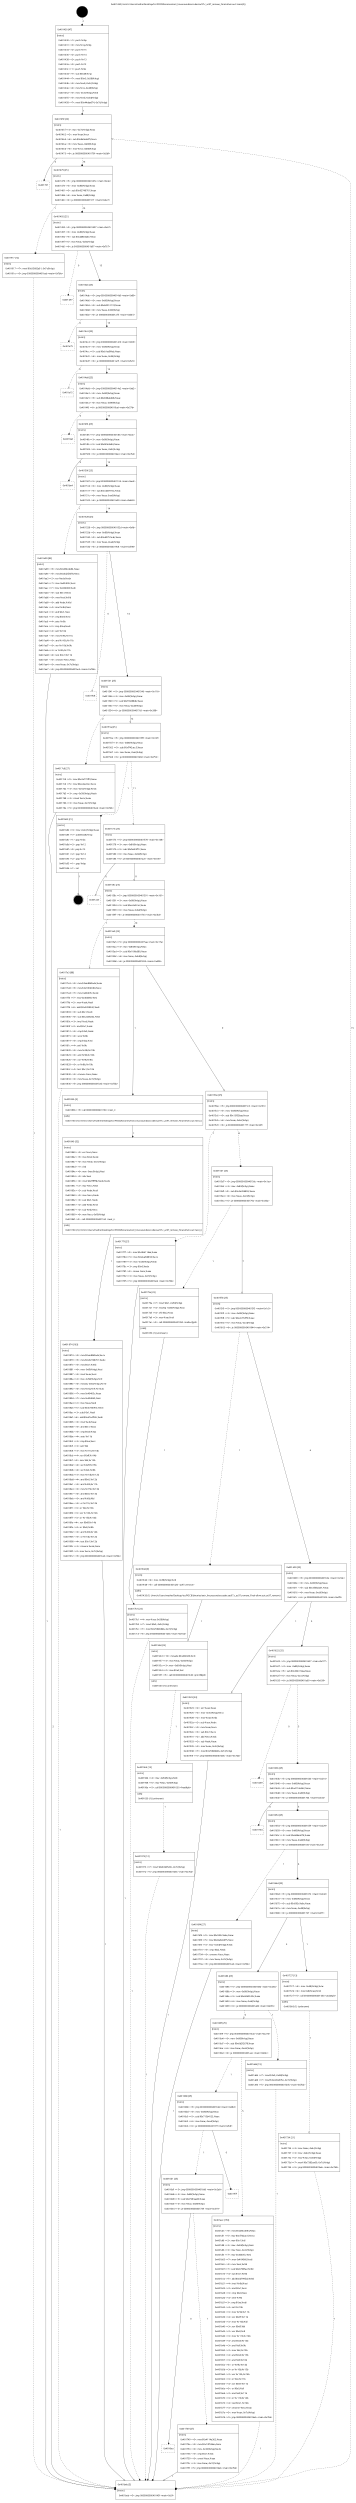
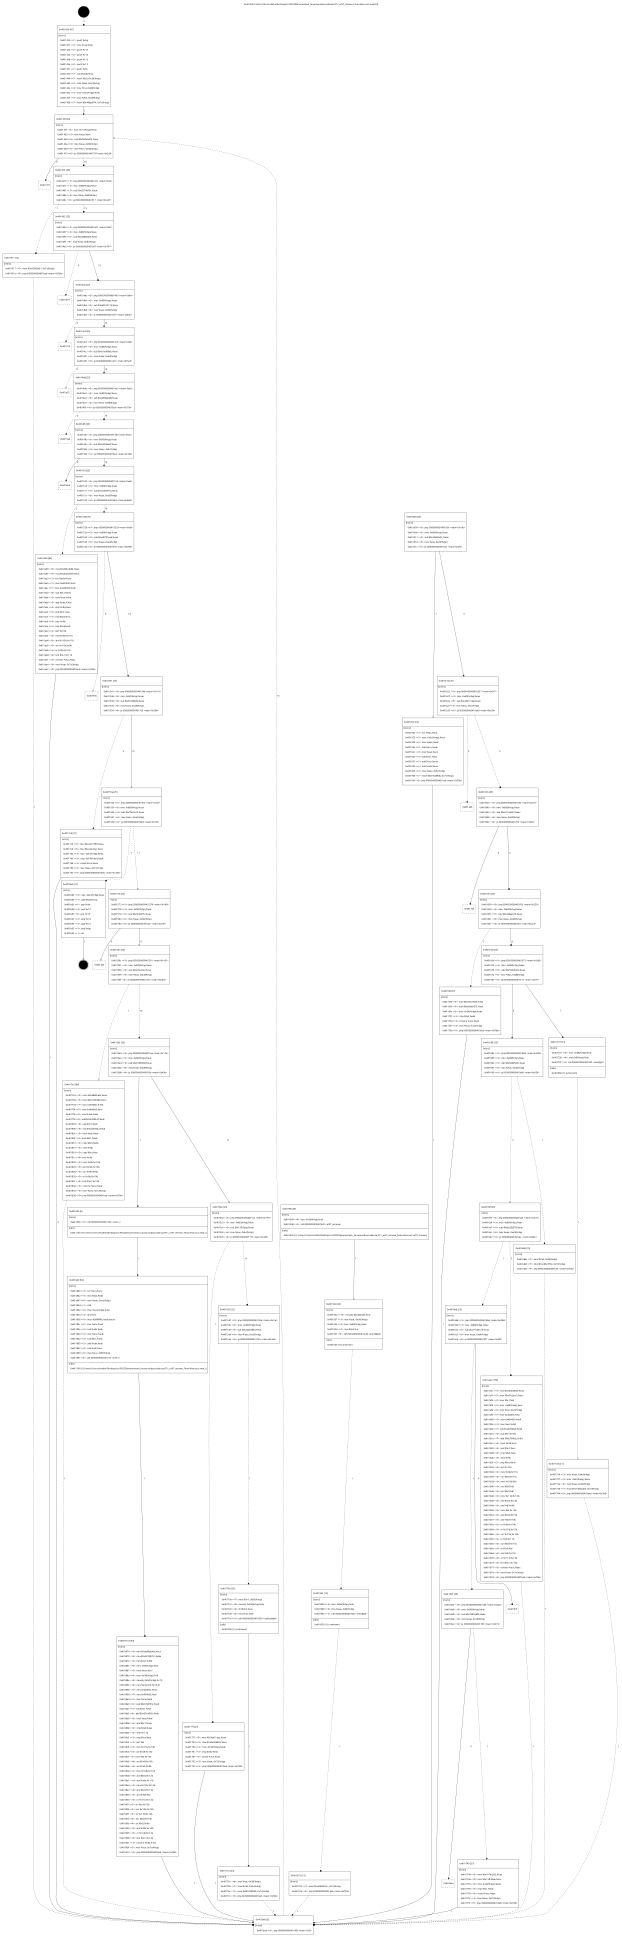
(242, 1313) -> none
